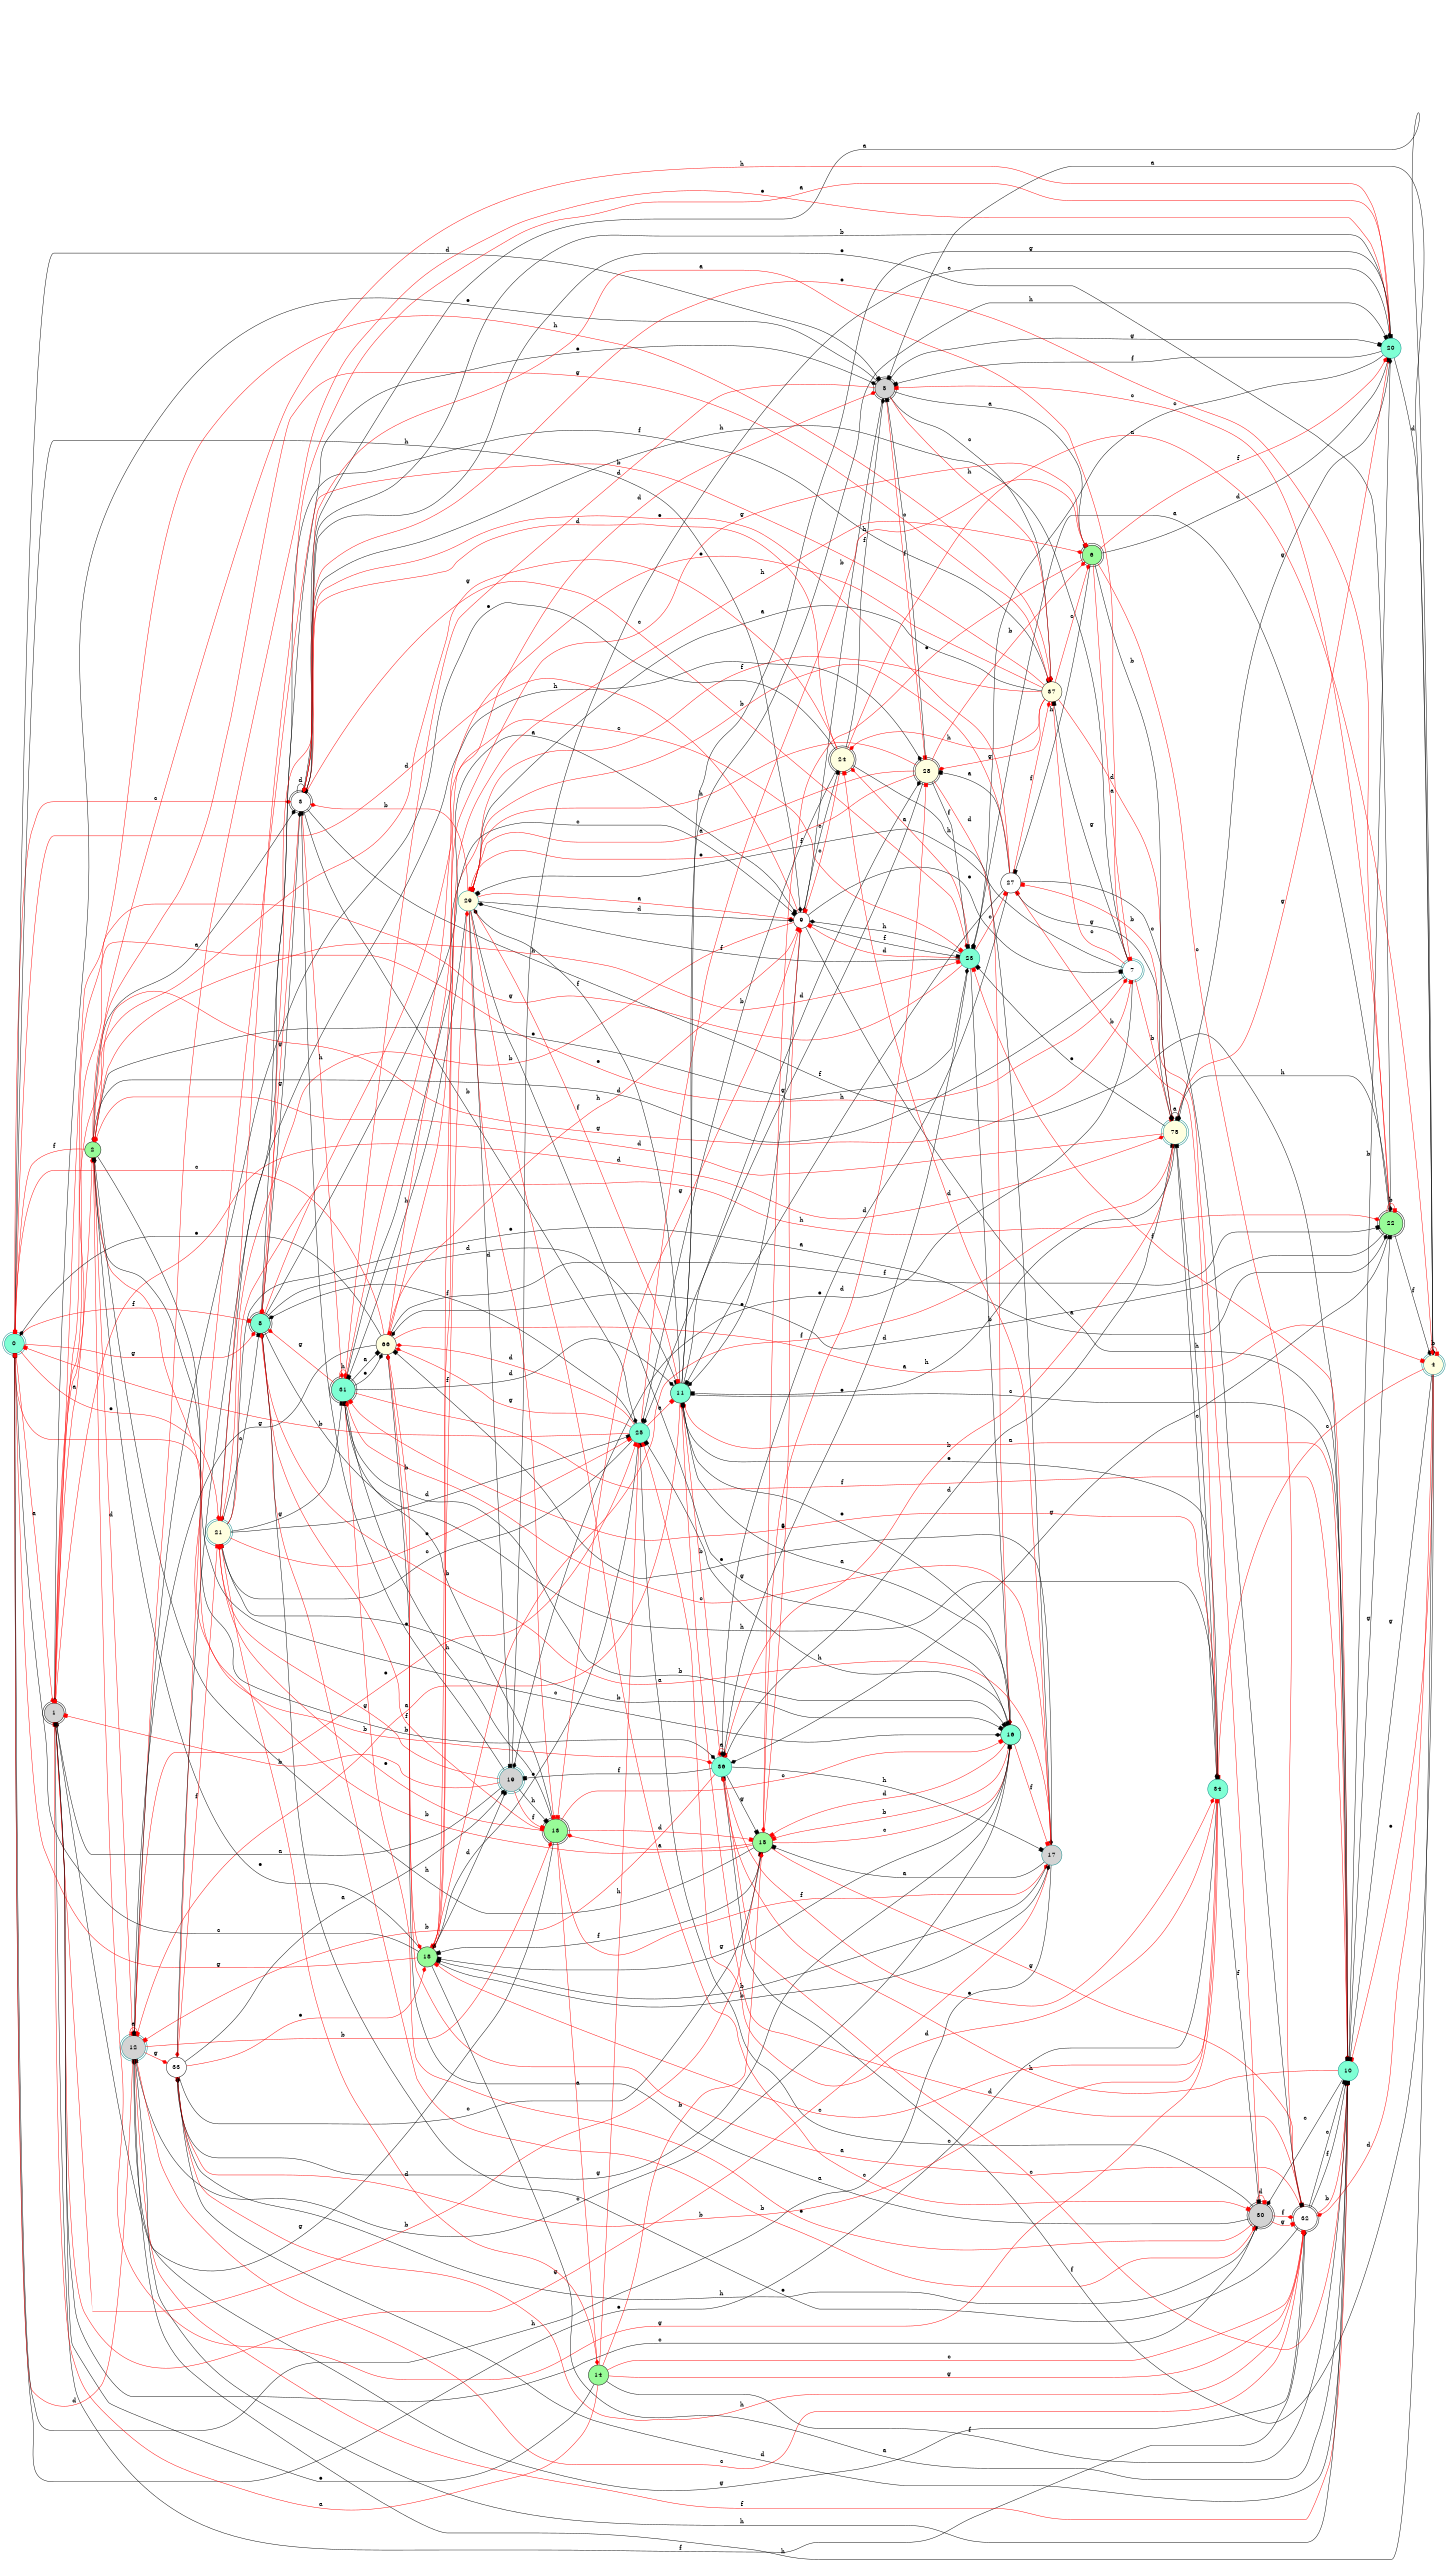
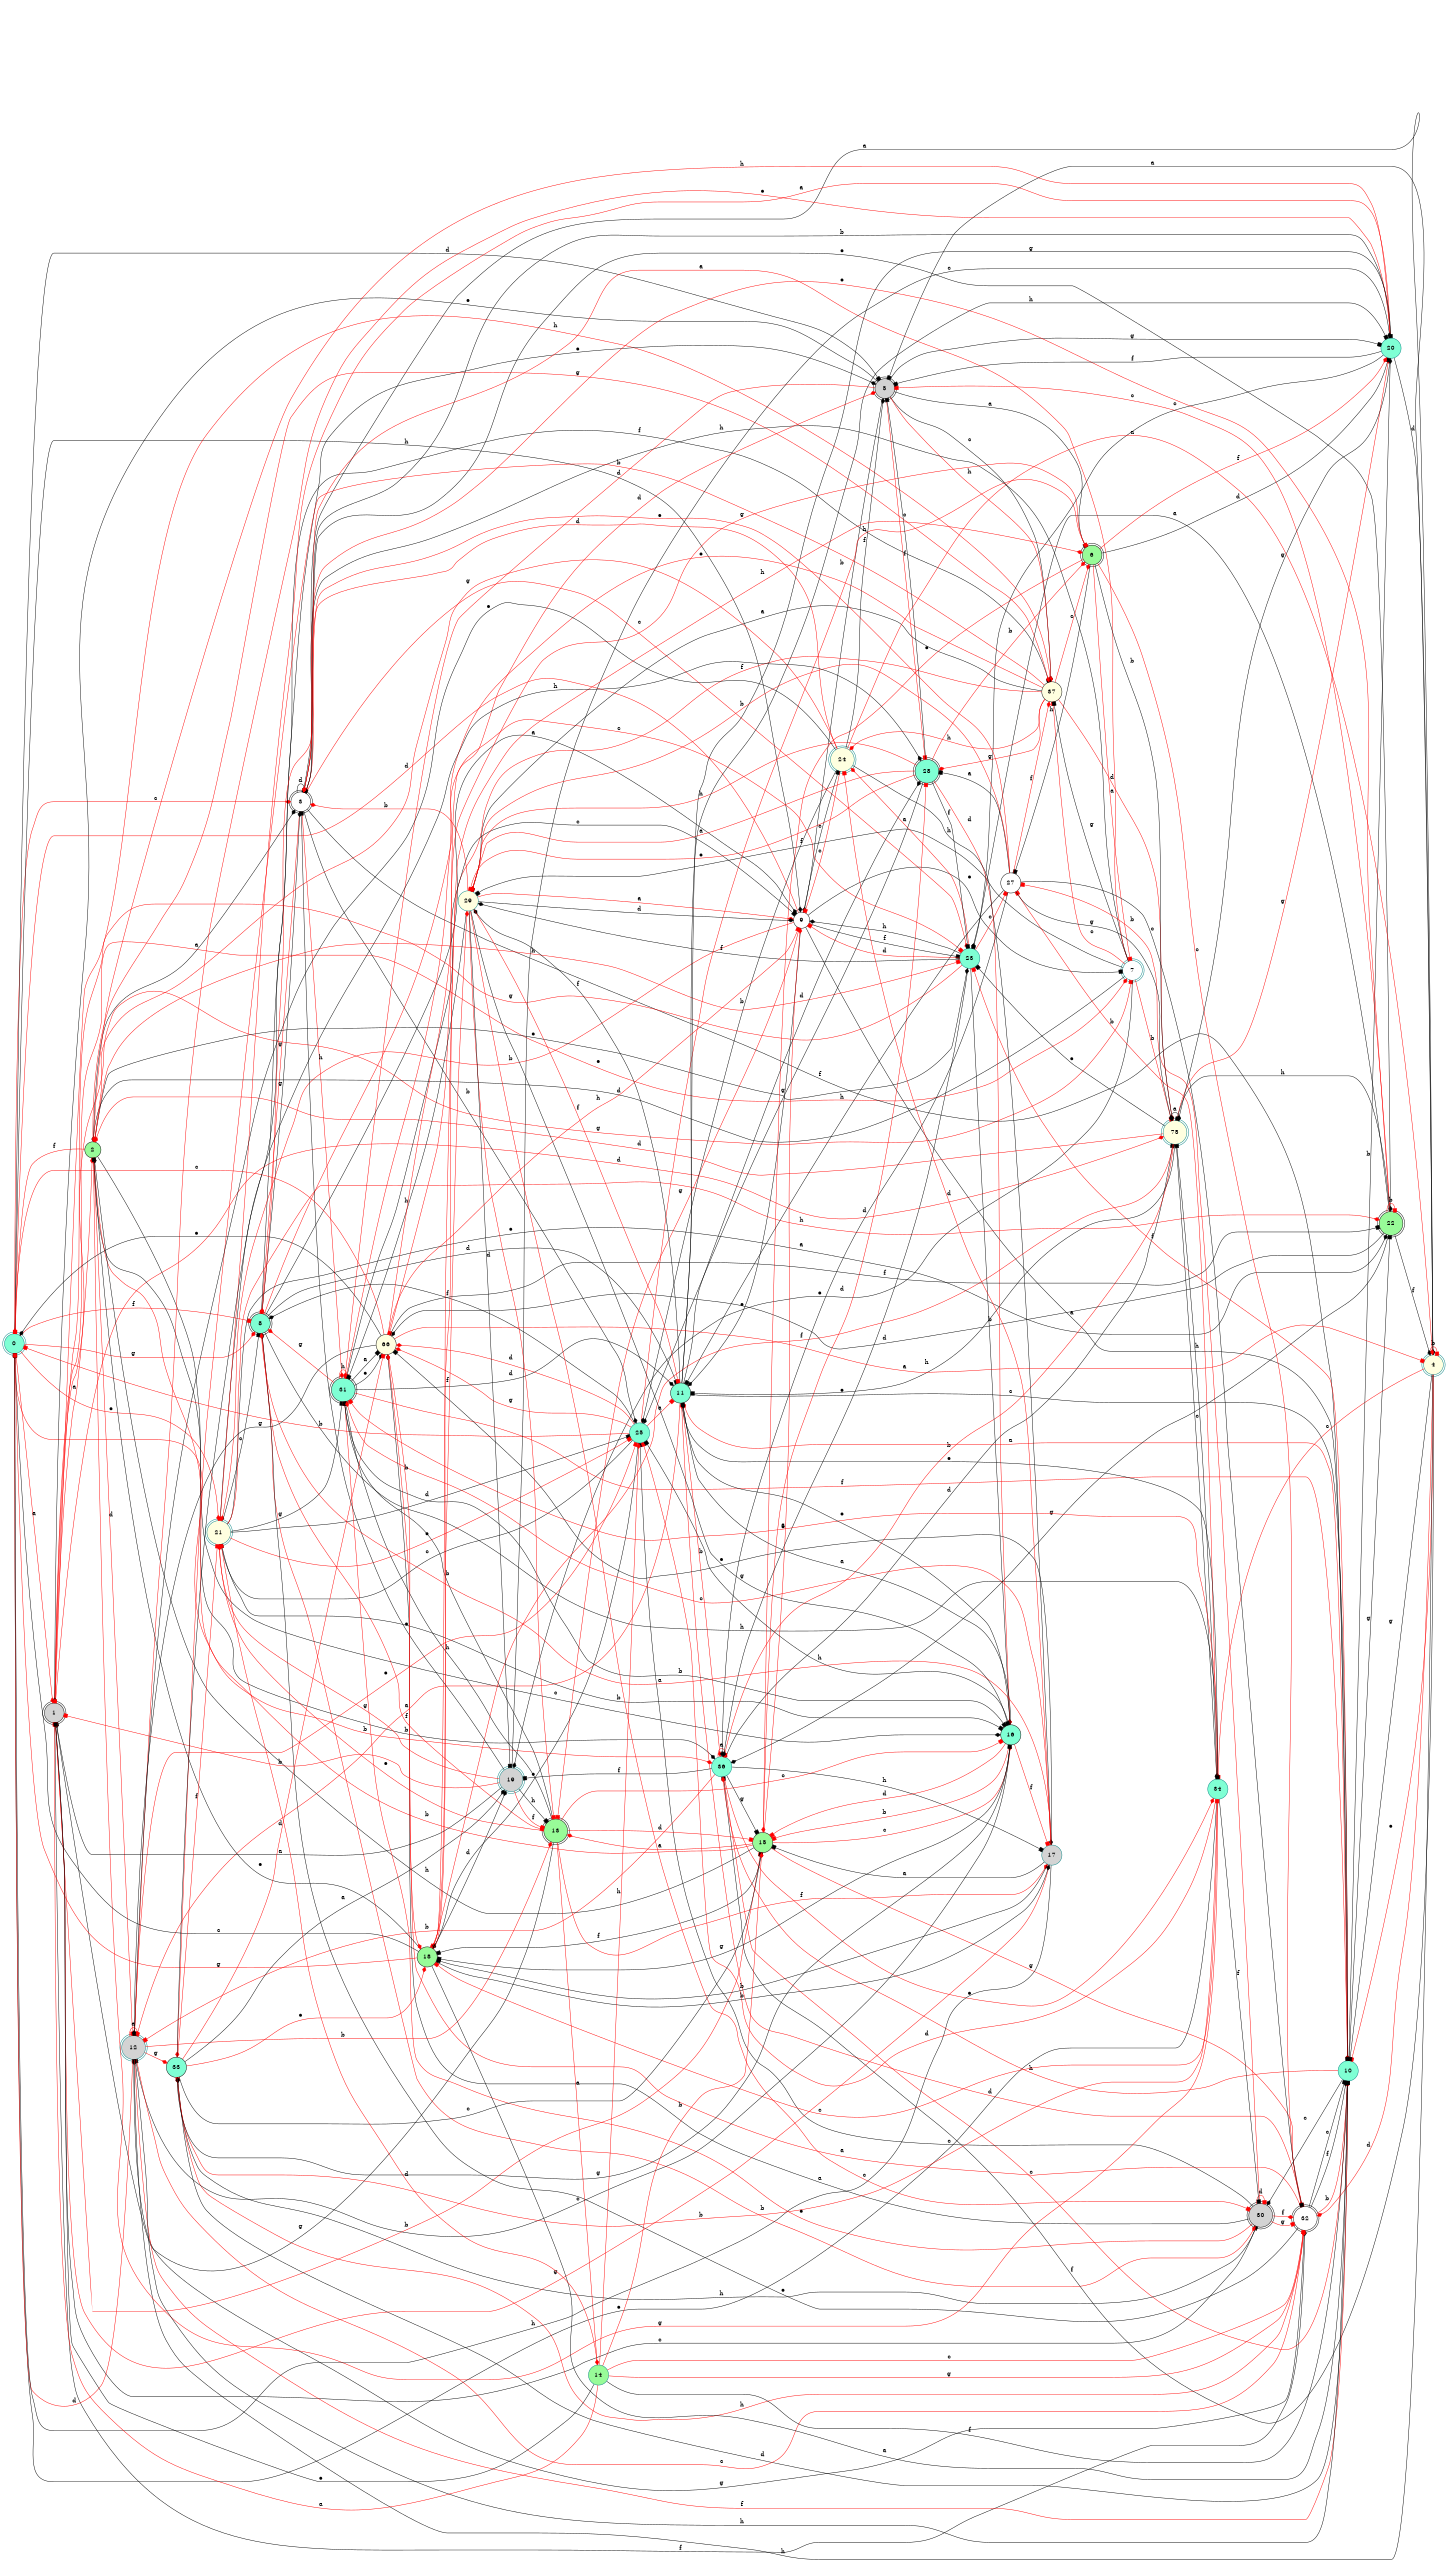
(842, 760) -> (842, 760)
(927, 771) -> (927, 771)
none -> (301, 1736)
(176, 2067) -> (176, 2067)
(599, 2375) -> (599, 2375)
